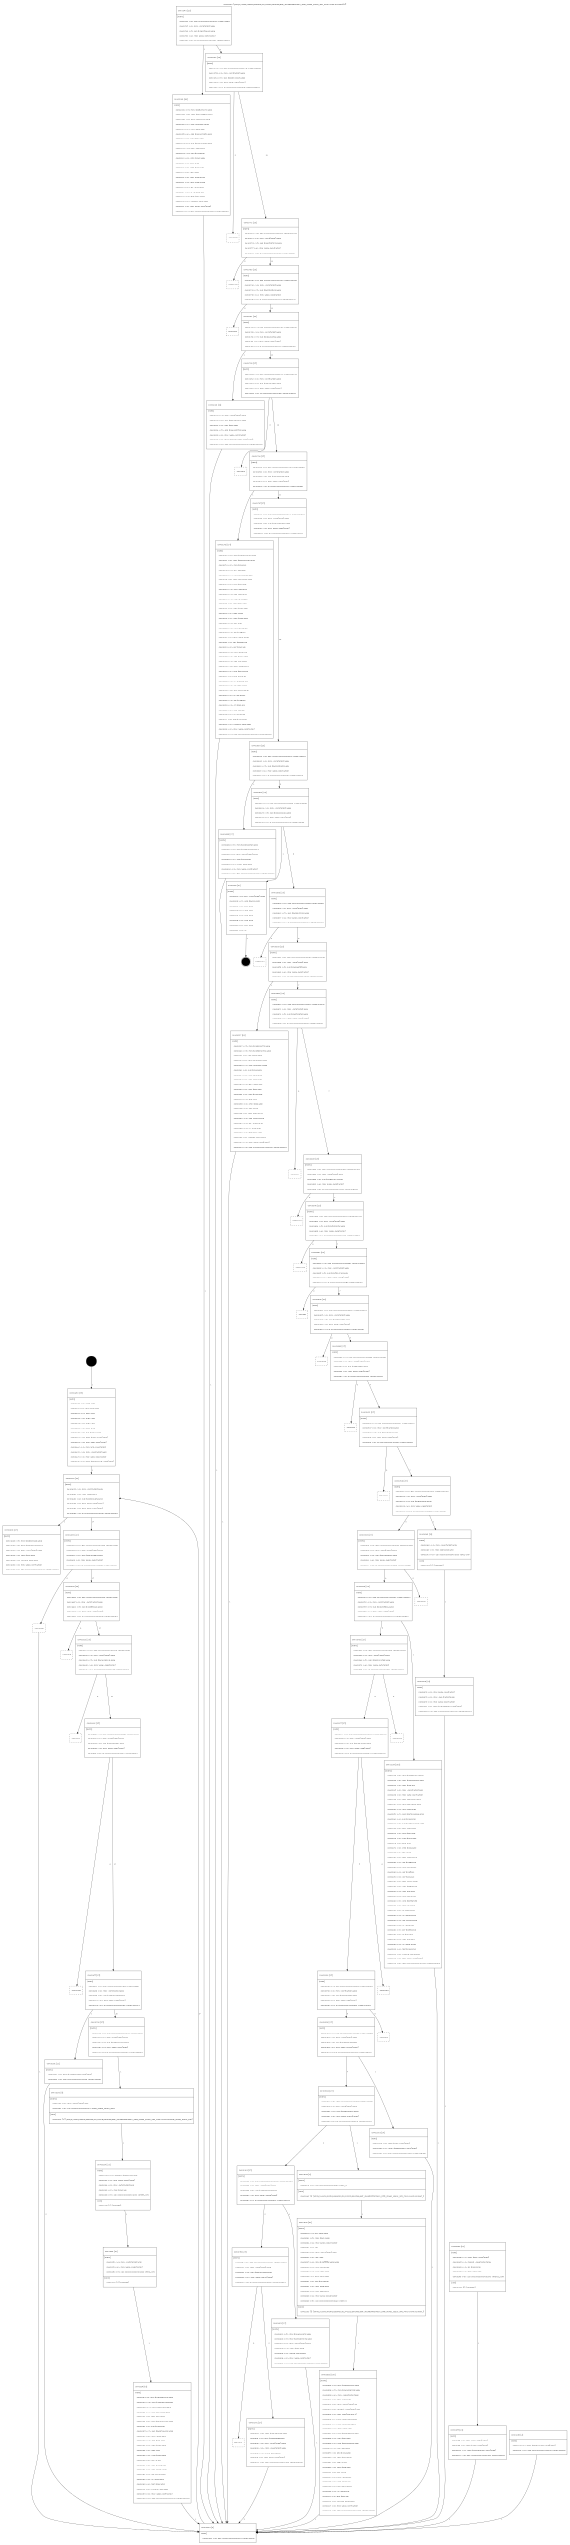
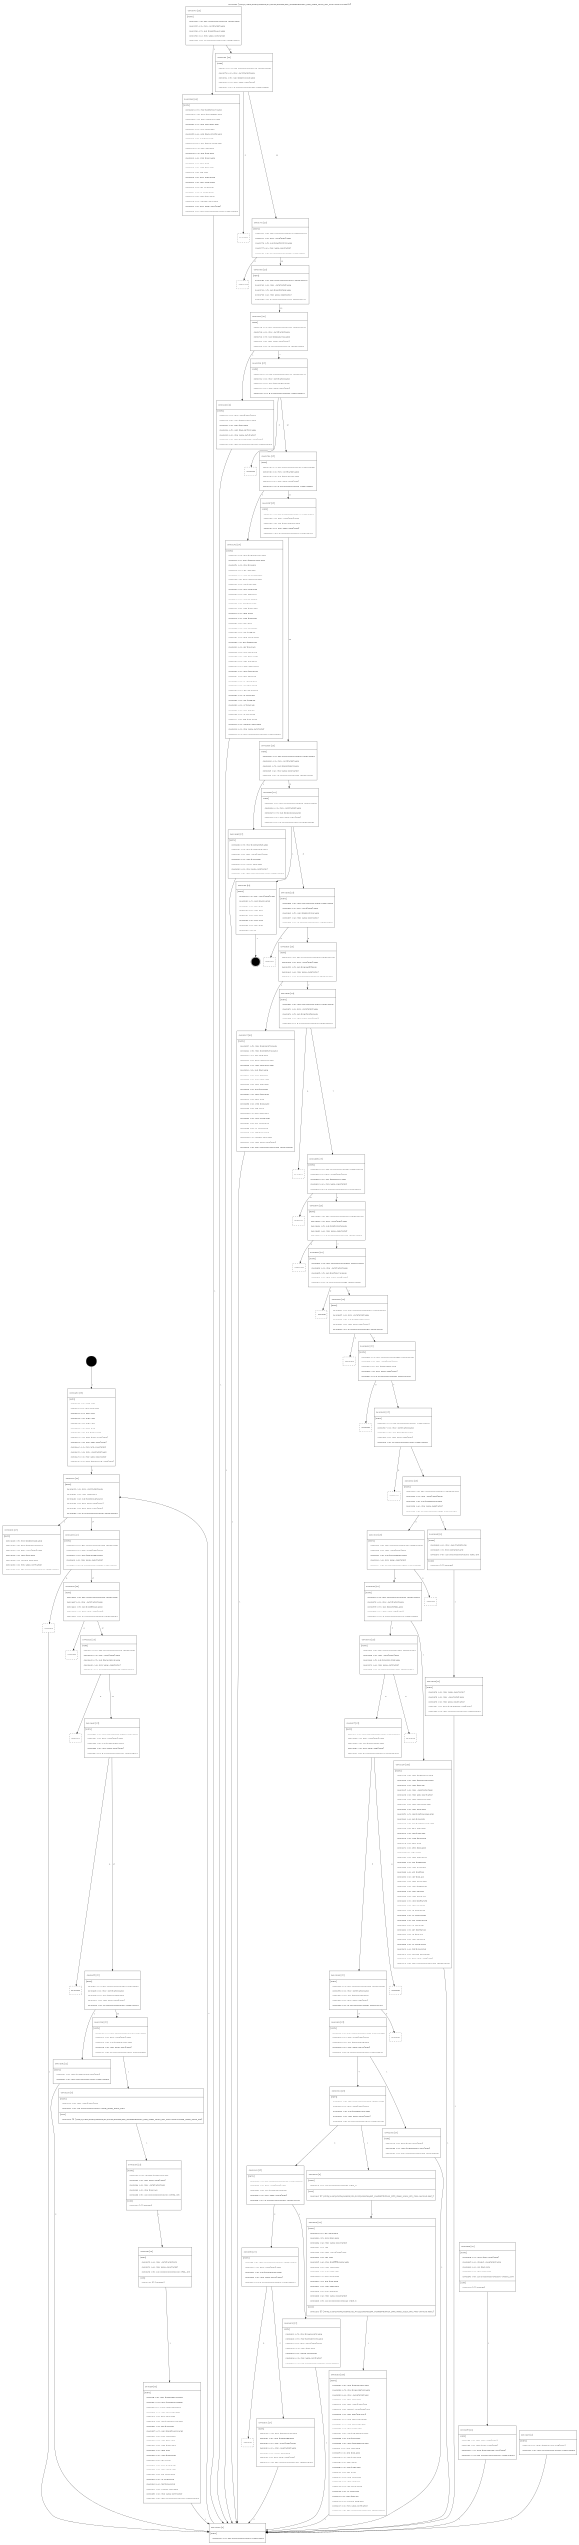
(232, 331) -> none
